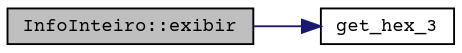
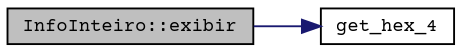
(387, 26) -> (387, 26)
